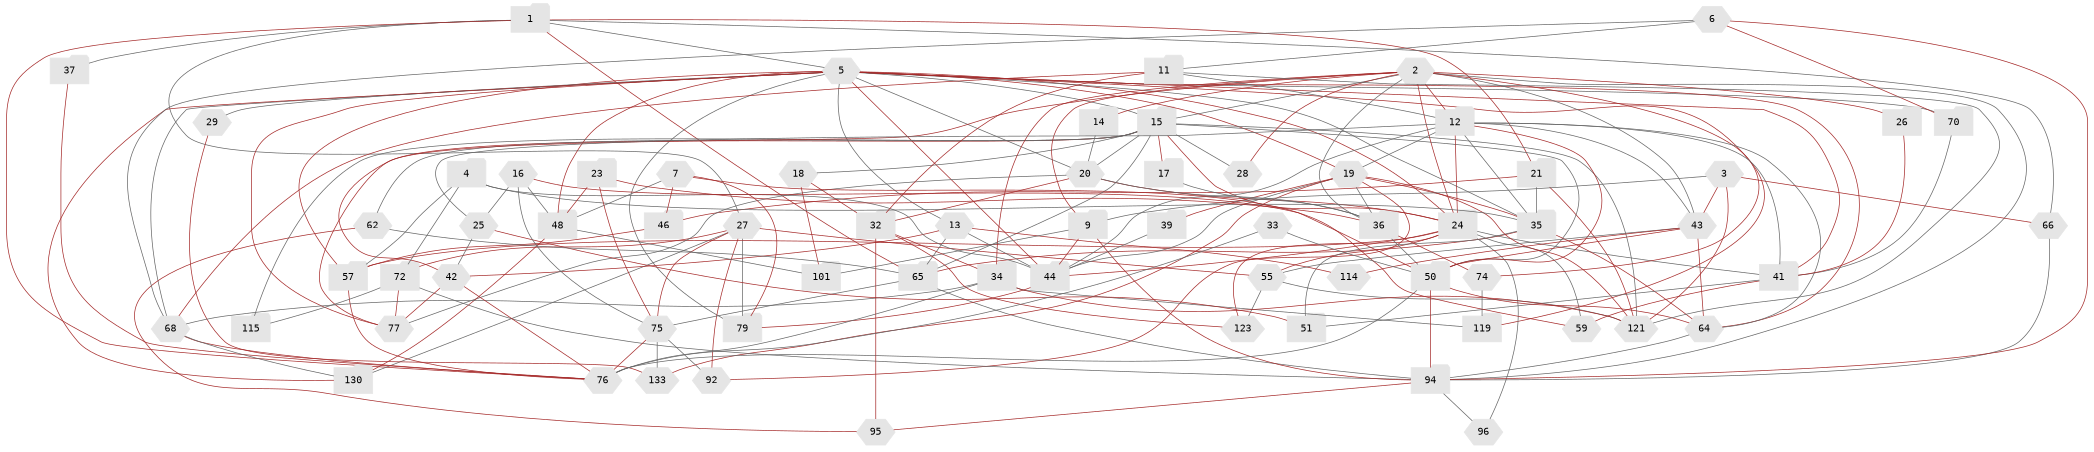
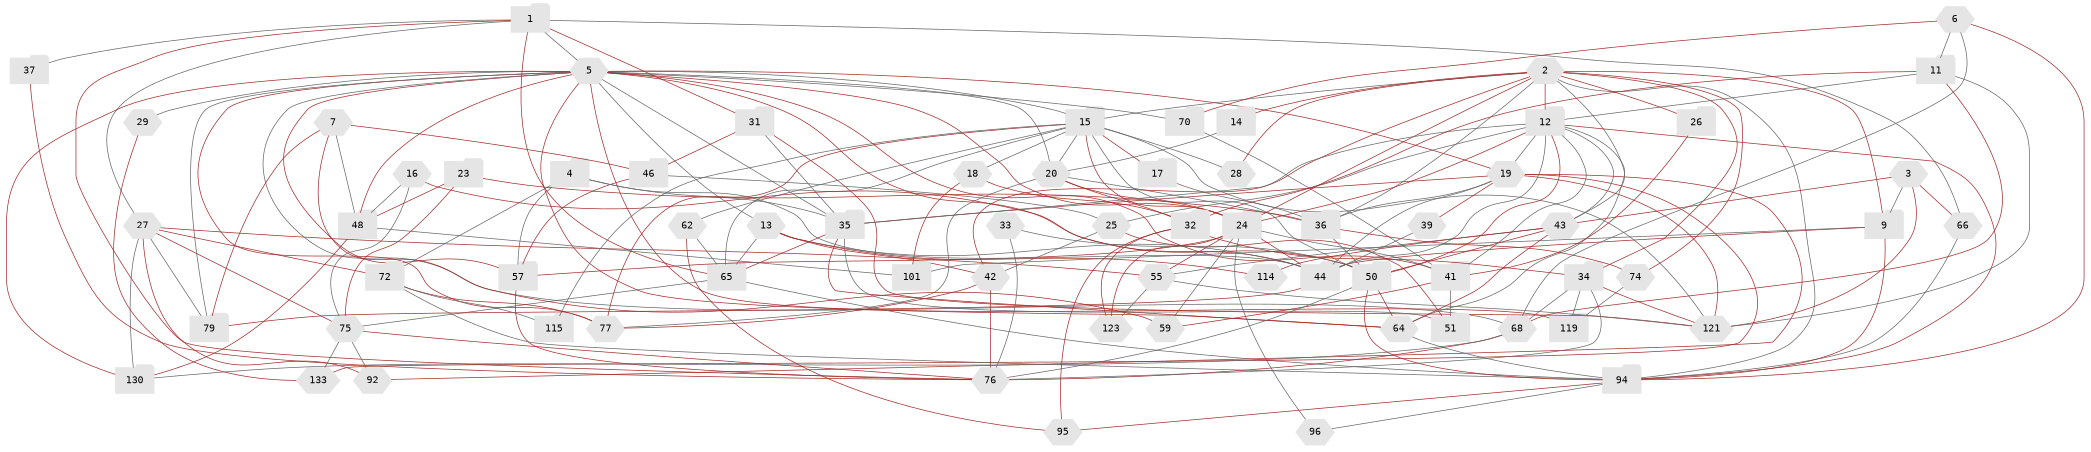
(1537, 174) -> (755, 123)
(498, 200) -> (798, 183)
none -> (1986, 208)
(1167, 226) -> (1427, 226)
